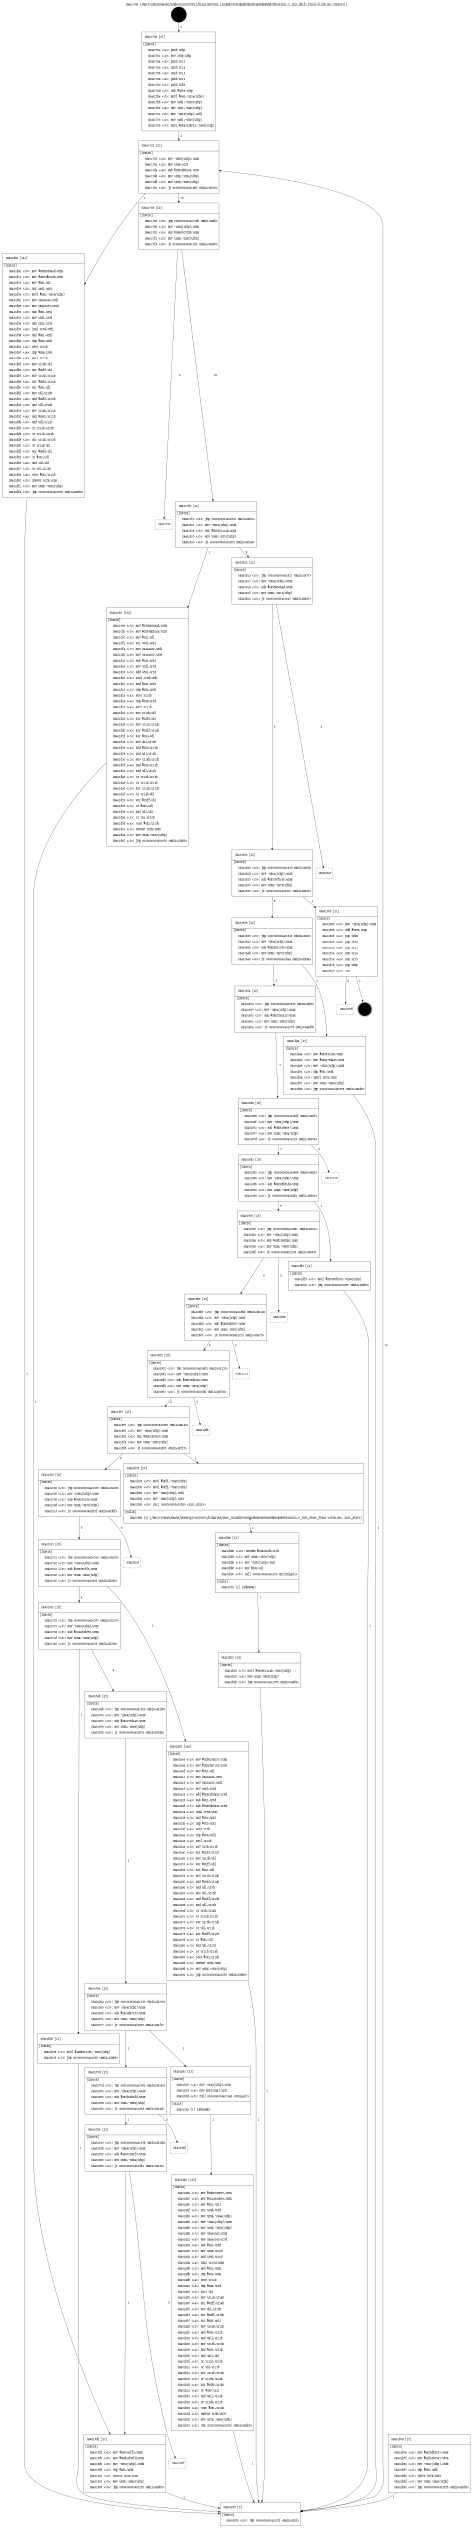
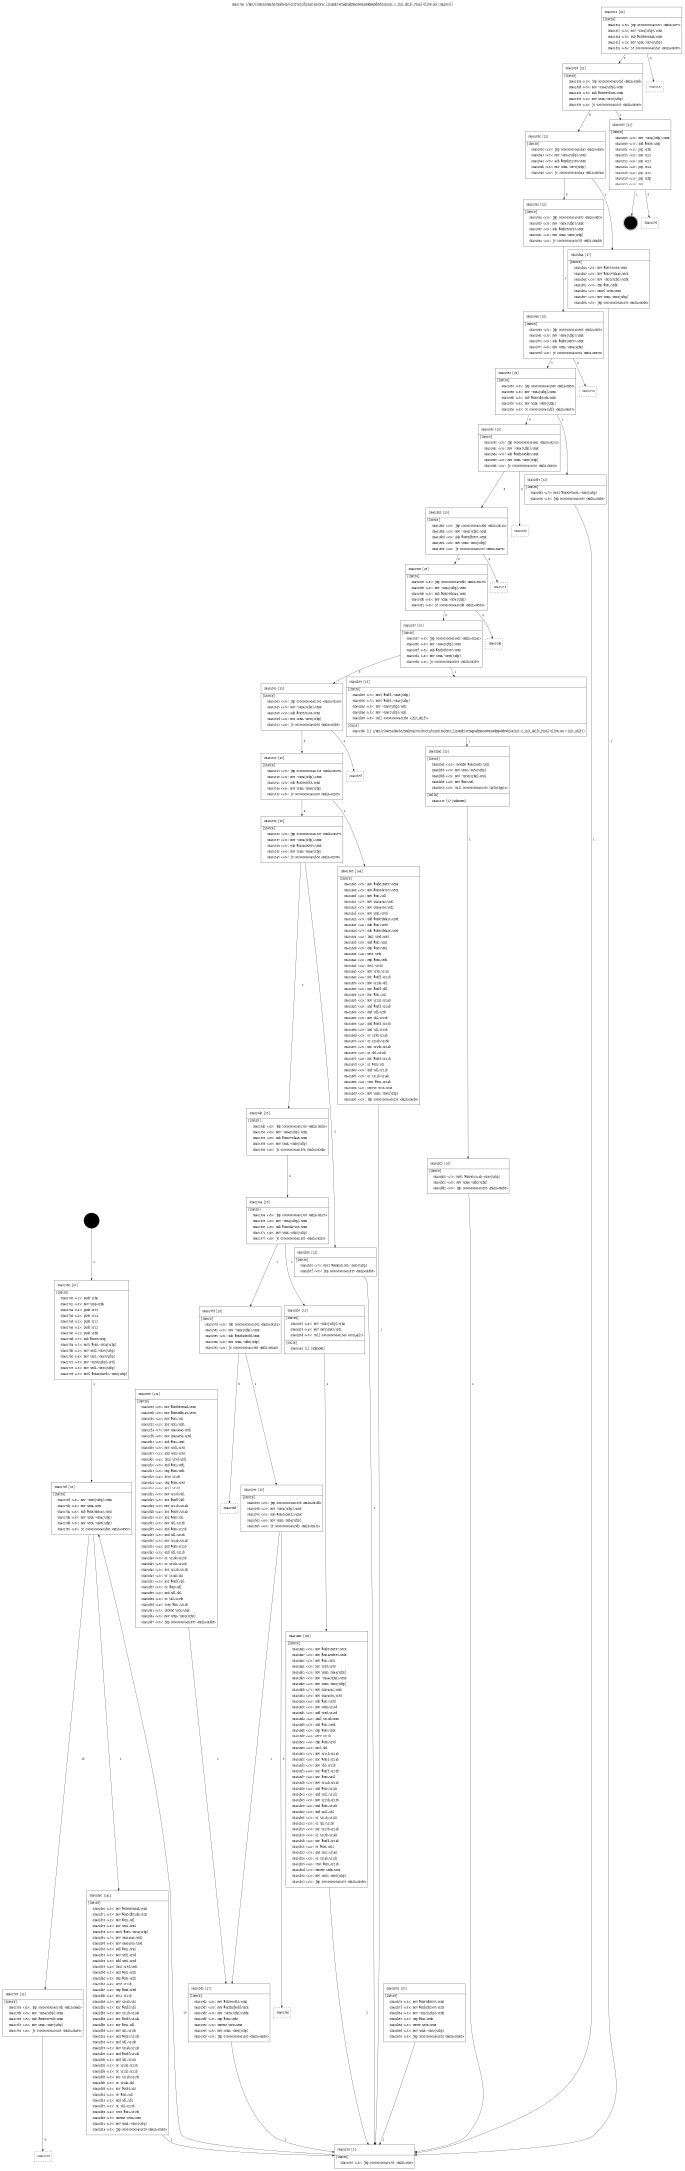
(216, 524) -> none
